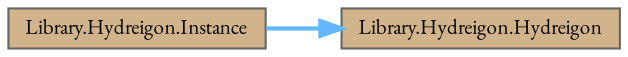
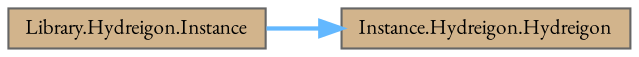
(481, 28) -> (486, 28)
